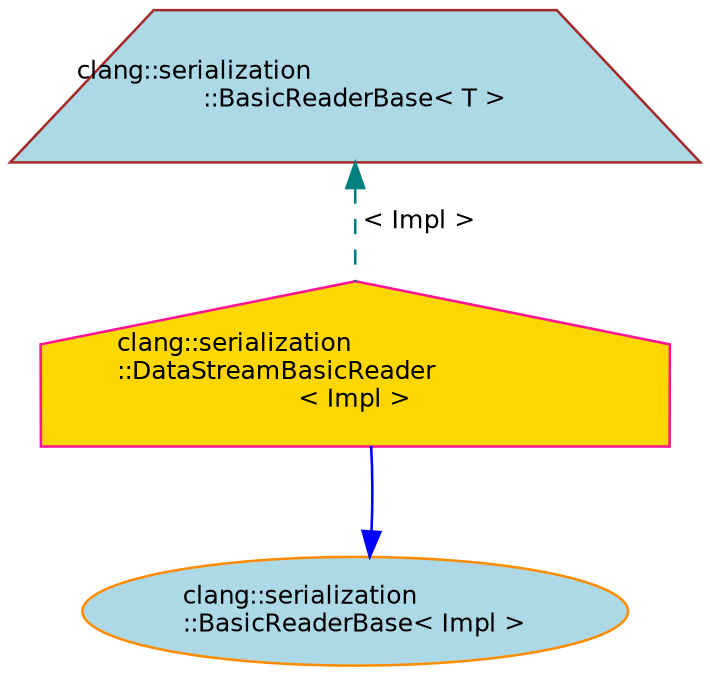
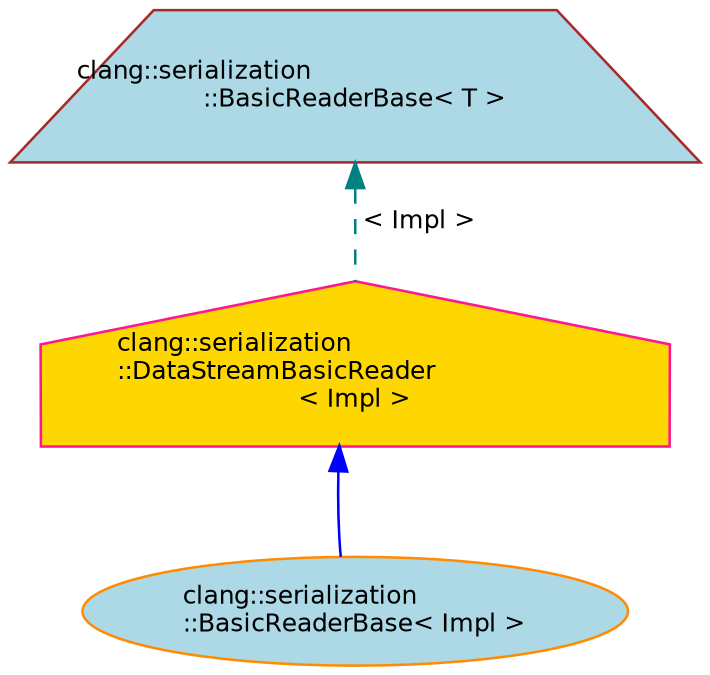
(372, 488) -> (338, 514)
